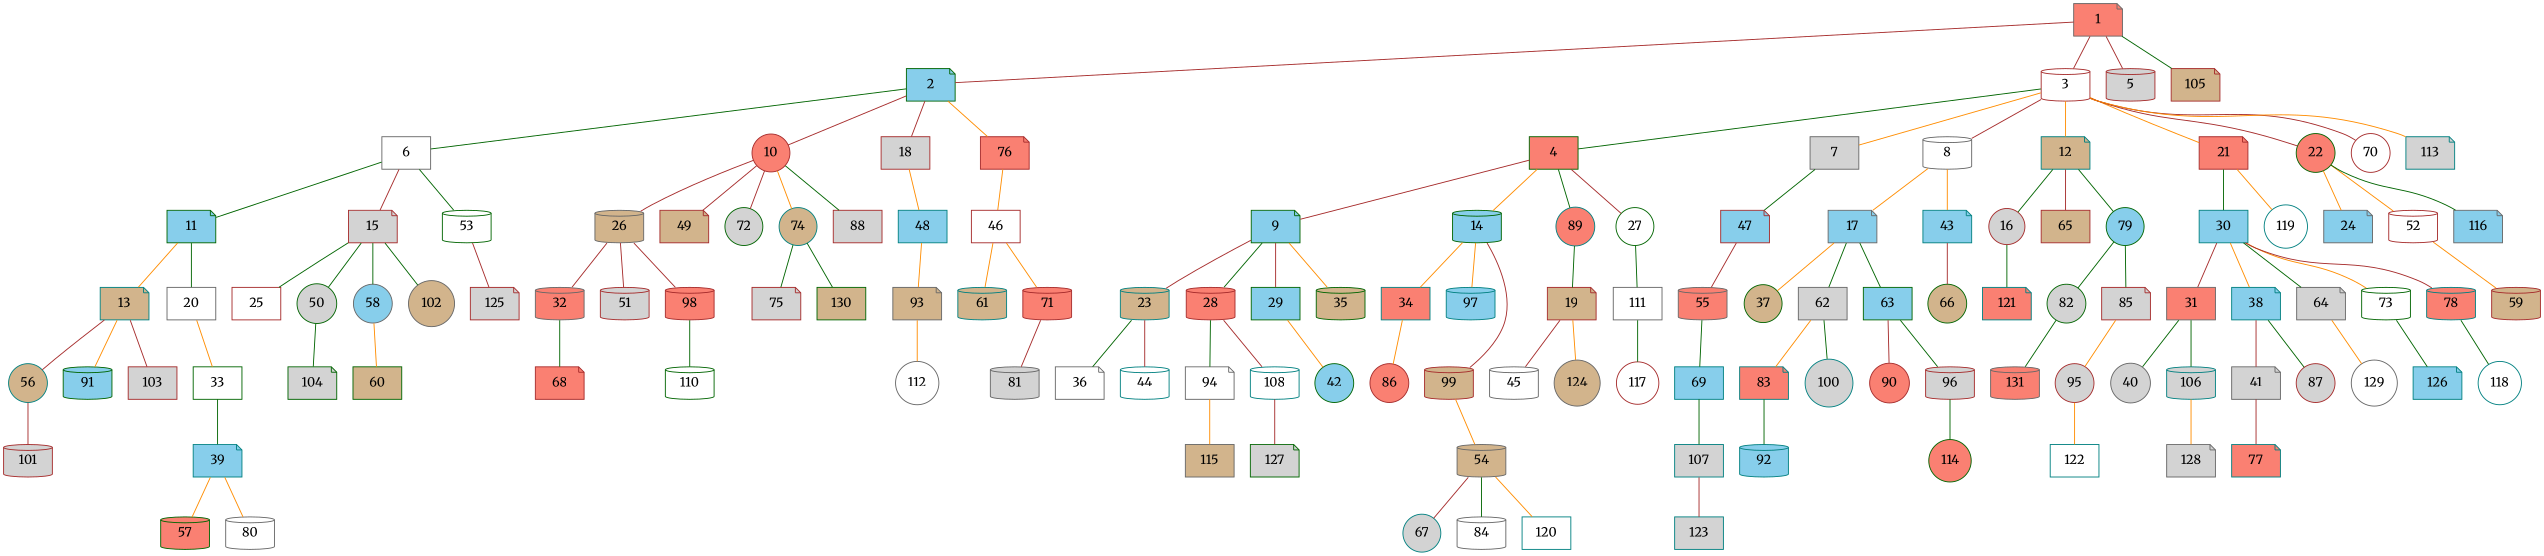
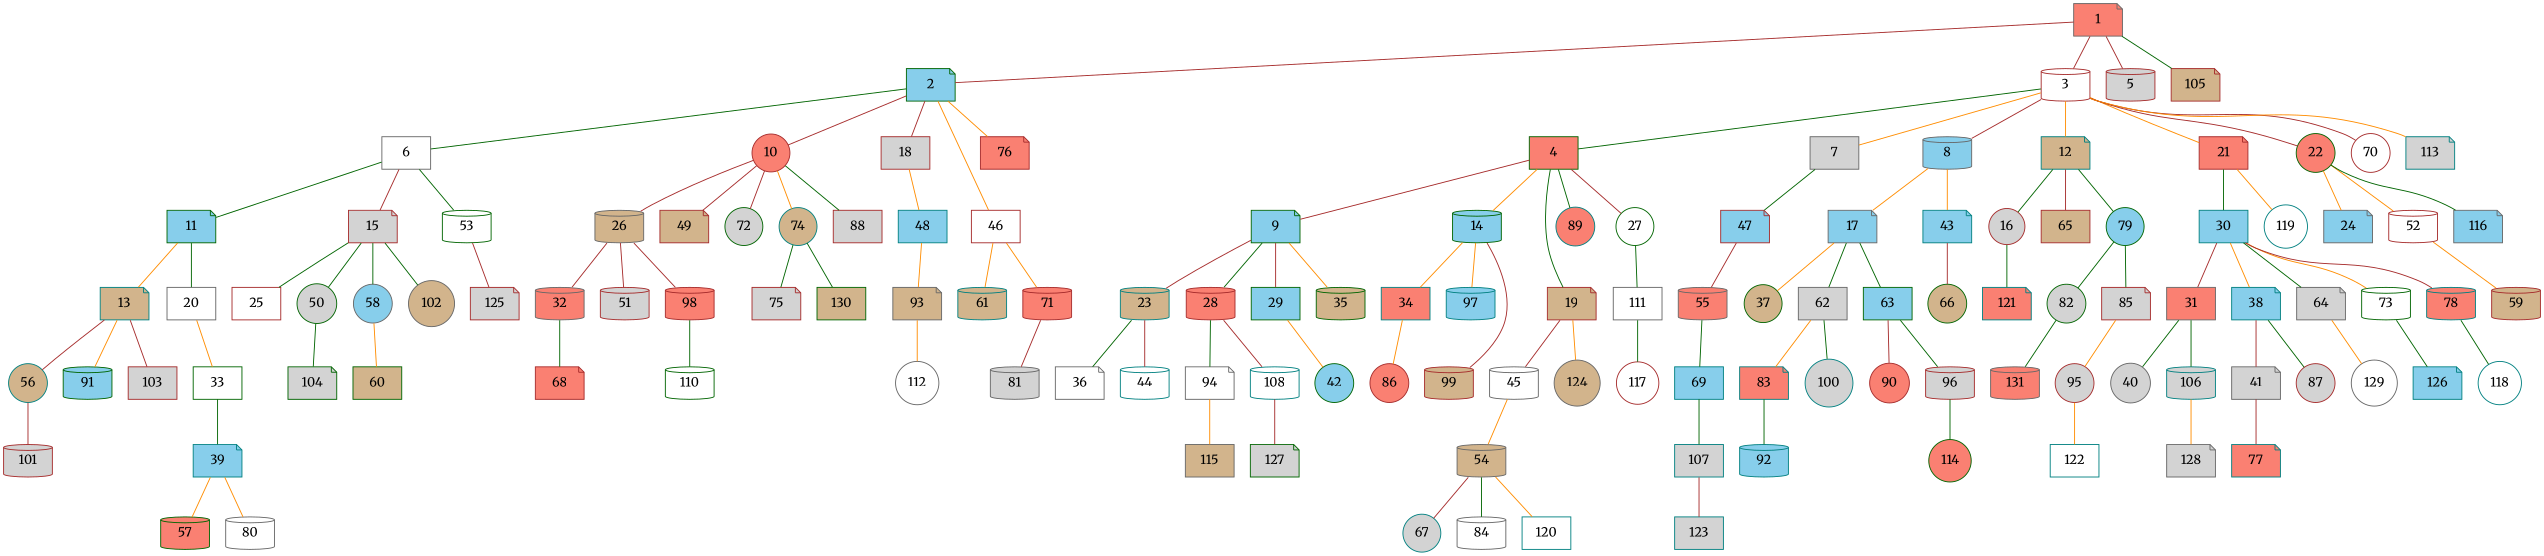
(1947, 153) -> (1947, 153)
(1000, 190) -> (963, 156)
(1573, 267) -> (1546, 230)
(1465, 422) -> (1498, 422)
